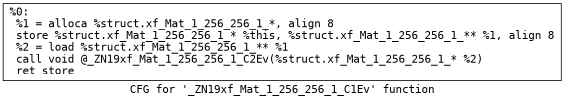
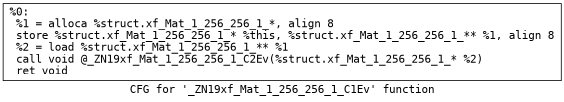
(42, 71) -> (39, 71)
